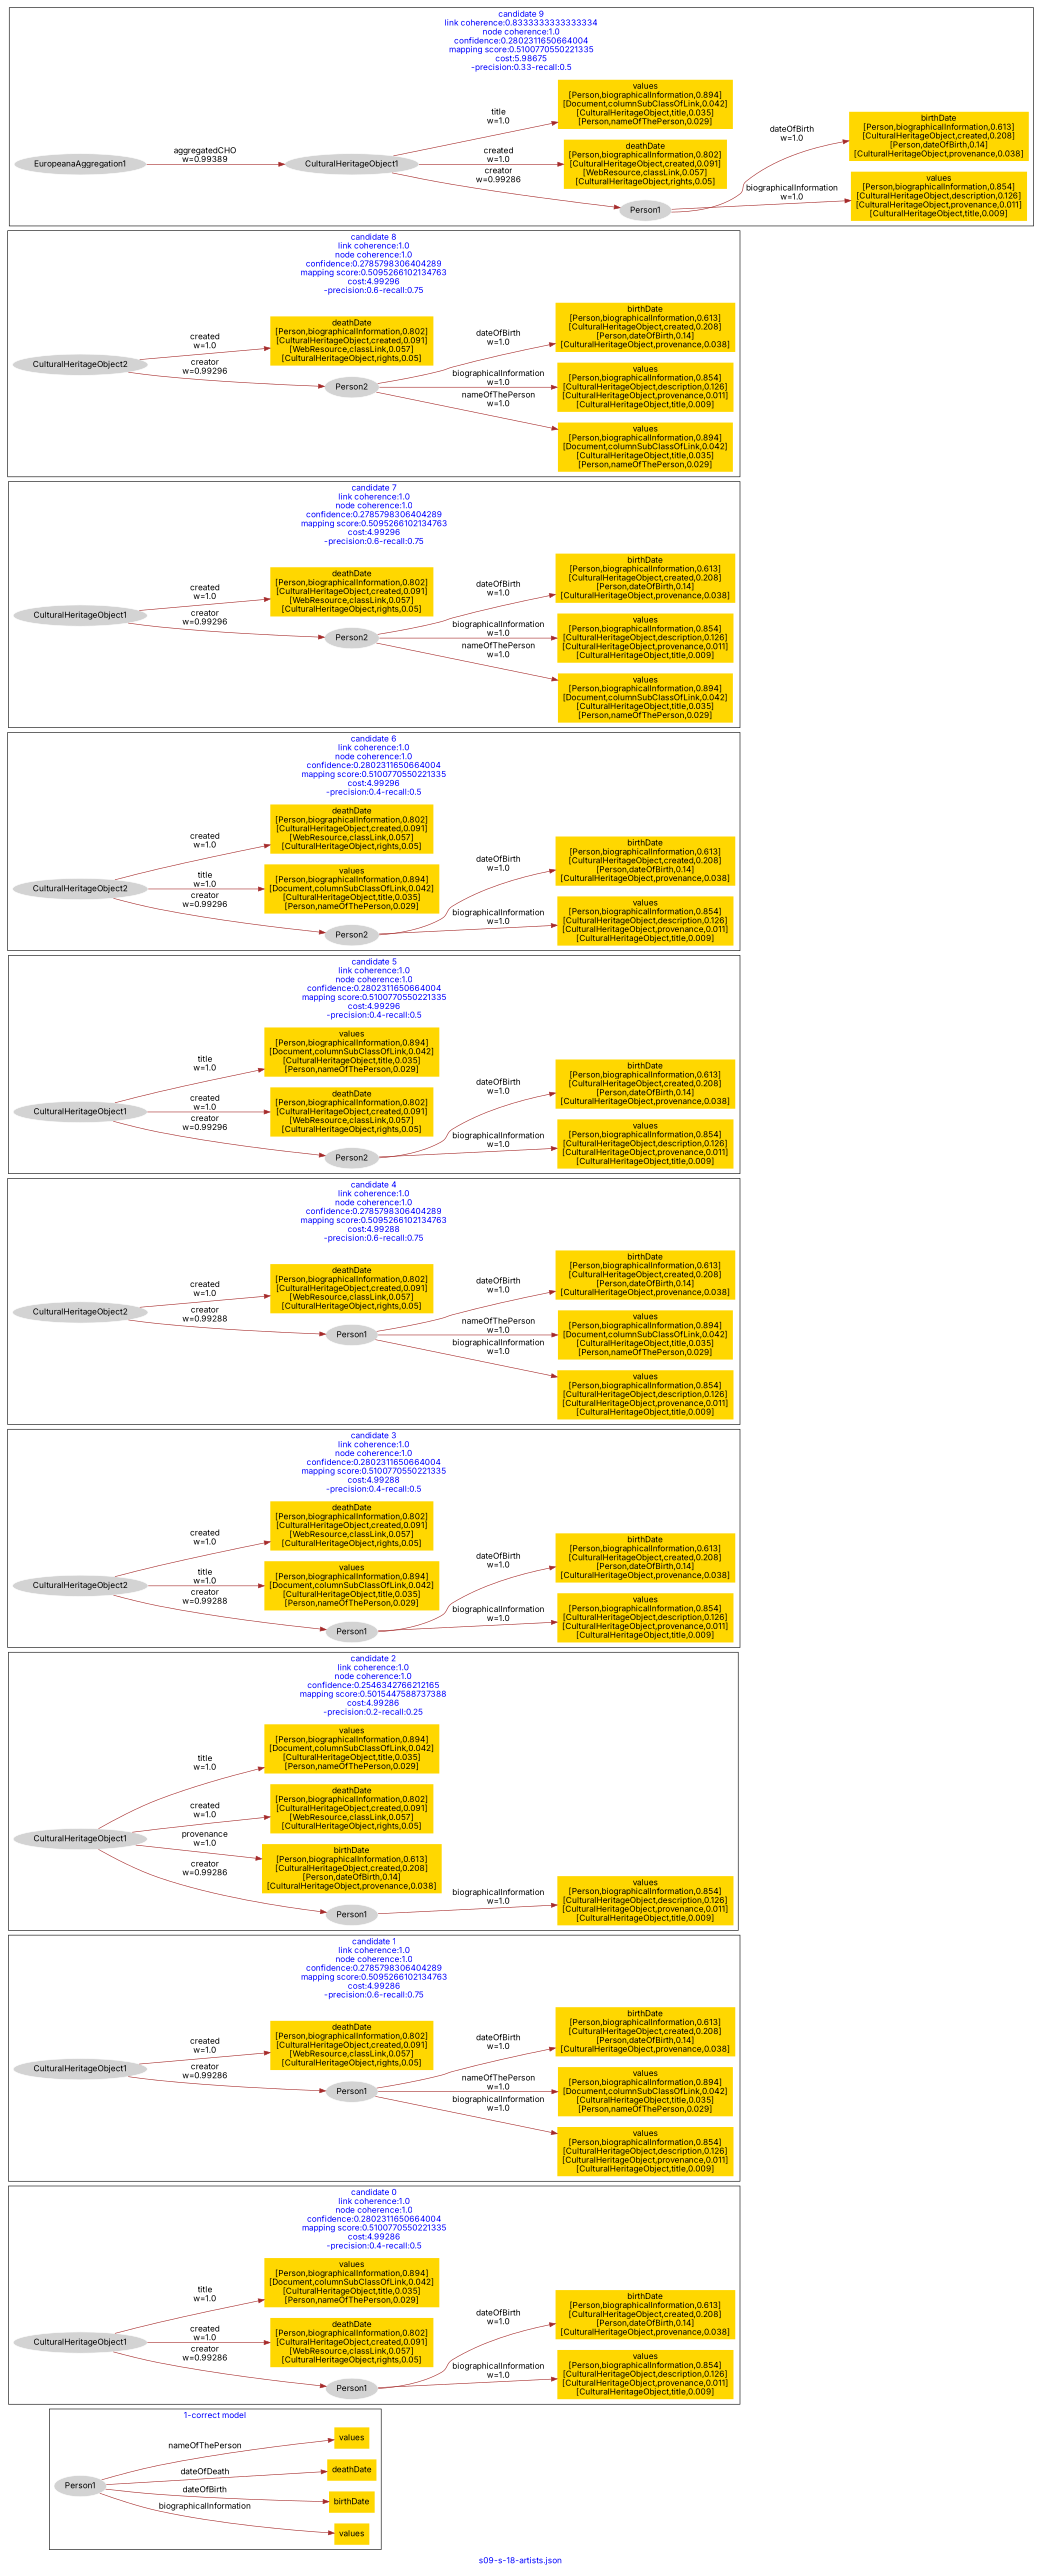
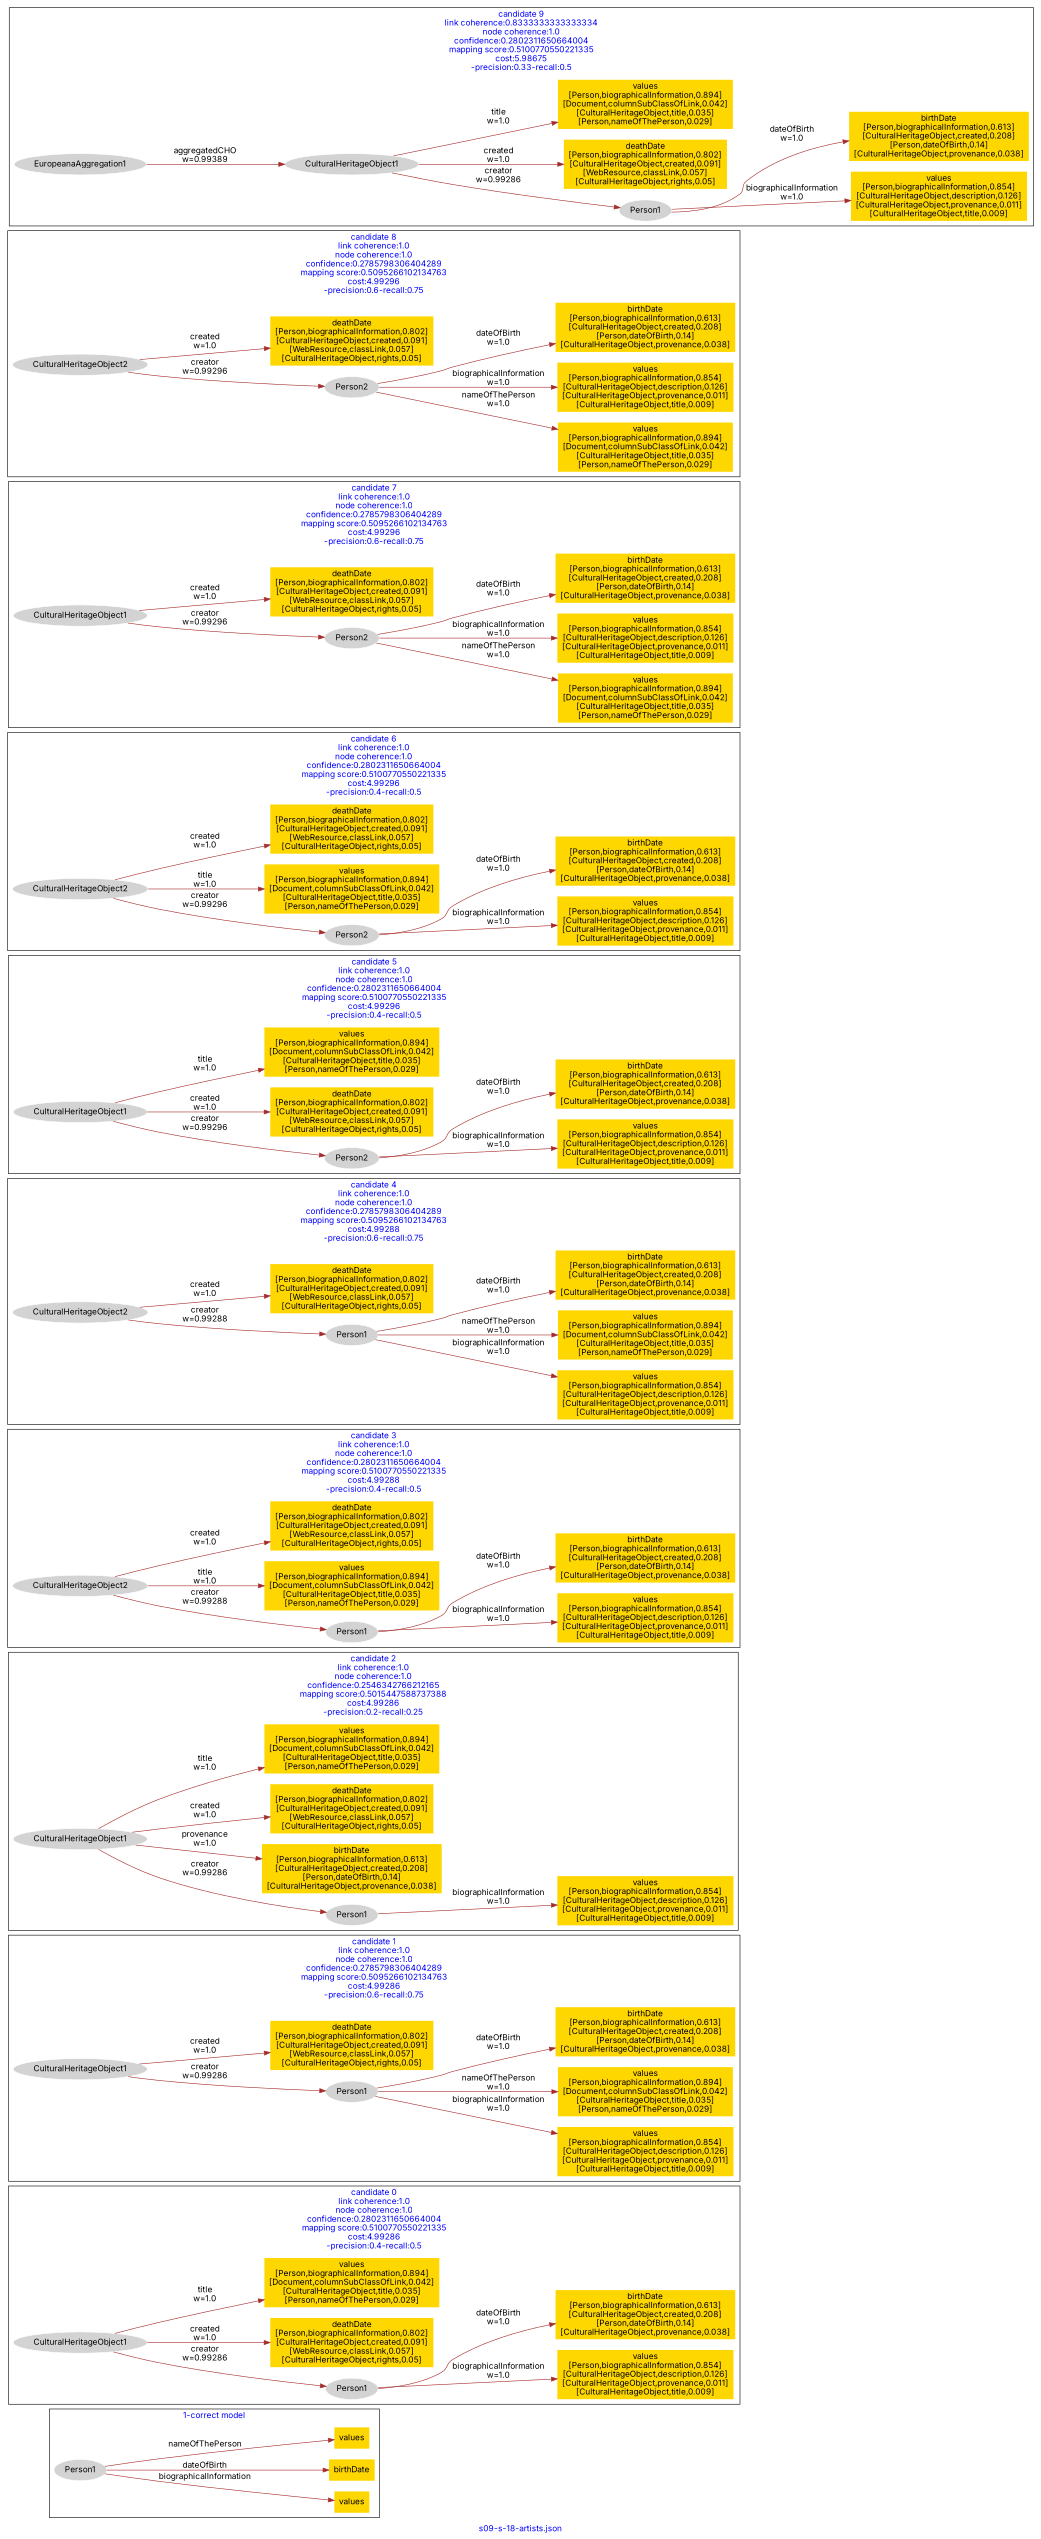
(352, 2470) -> none
